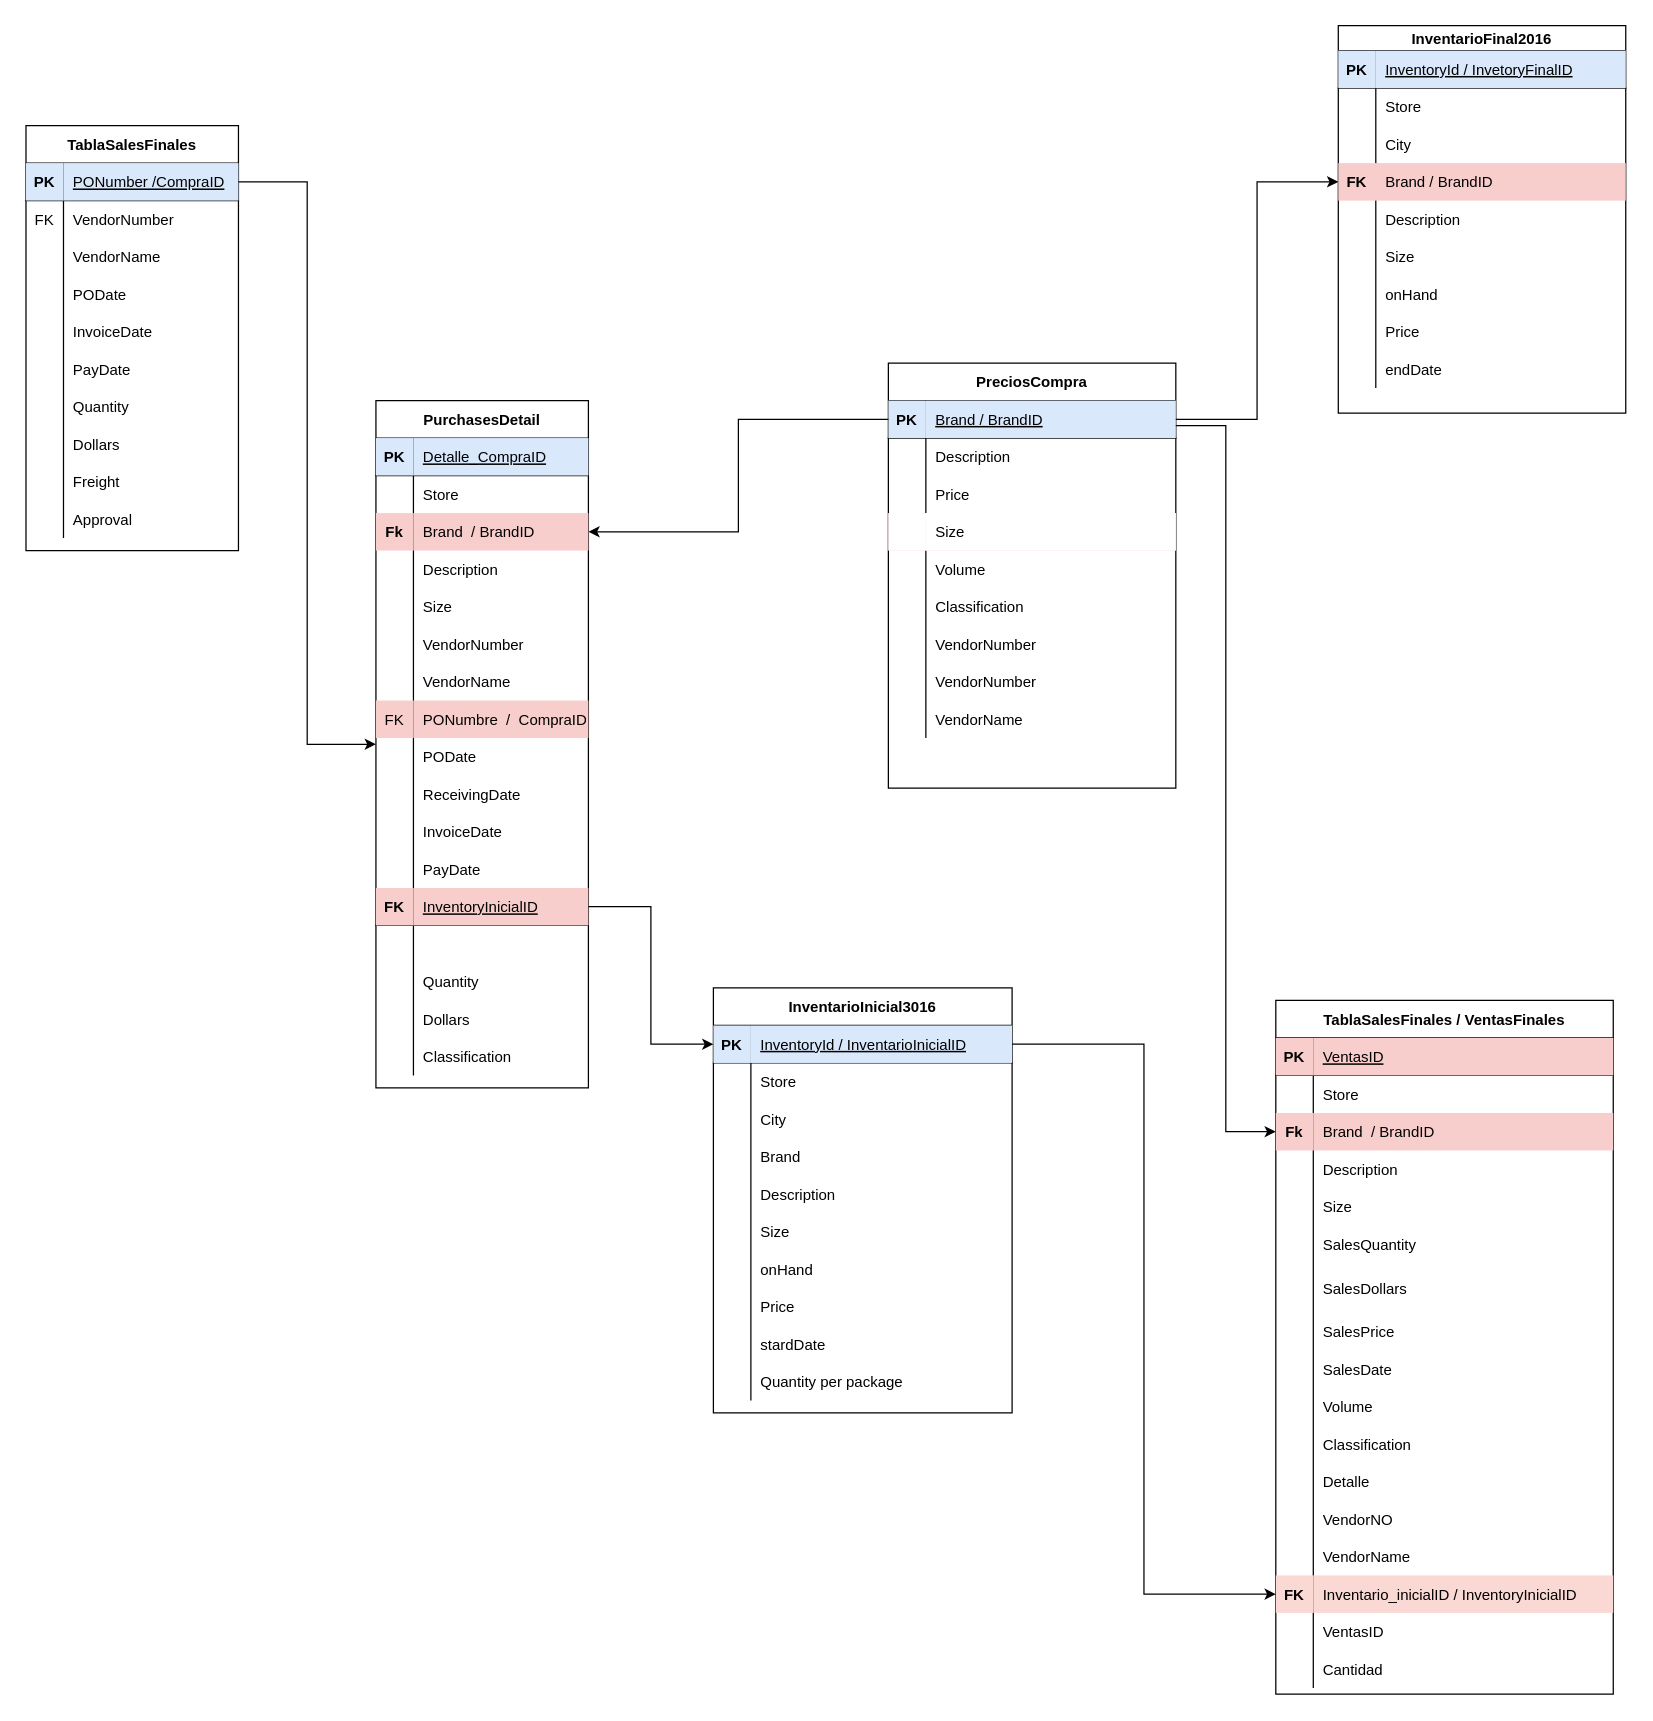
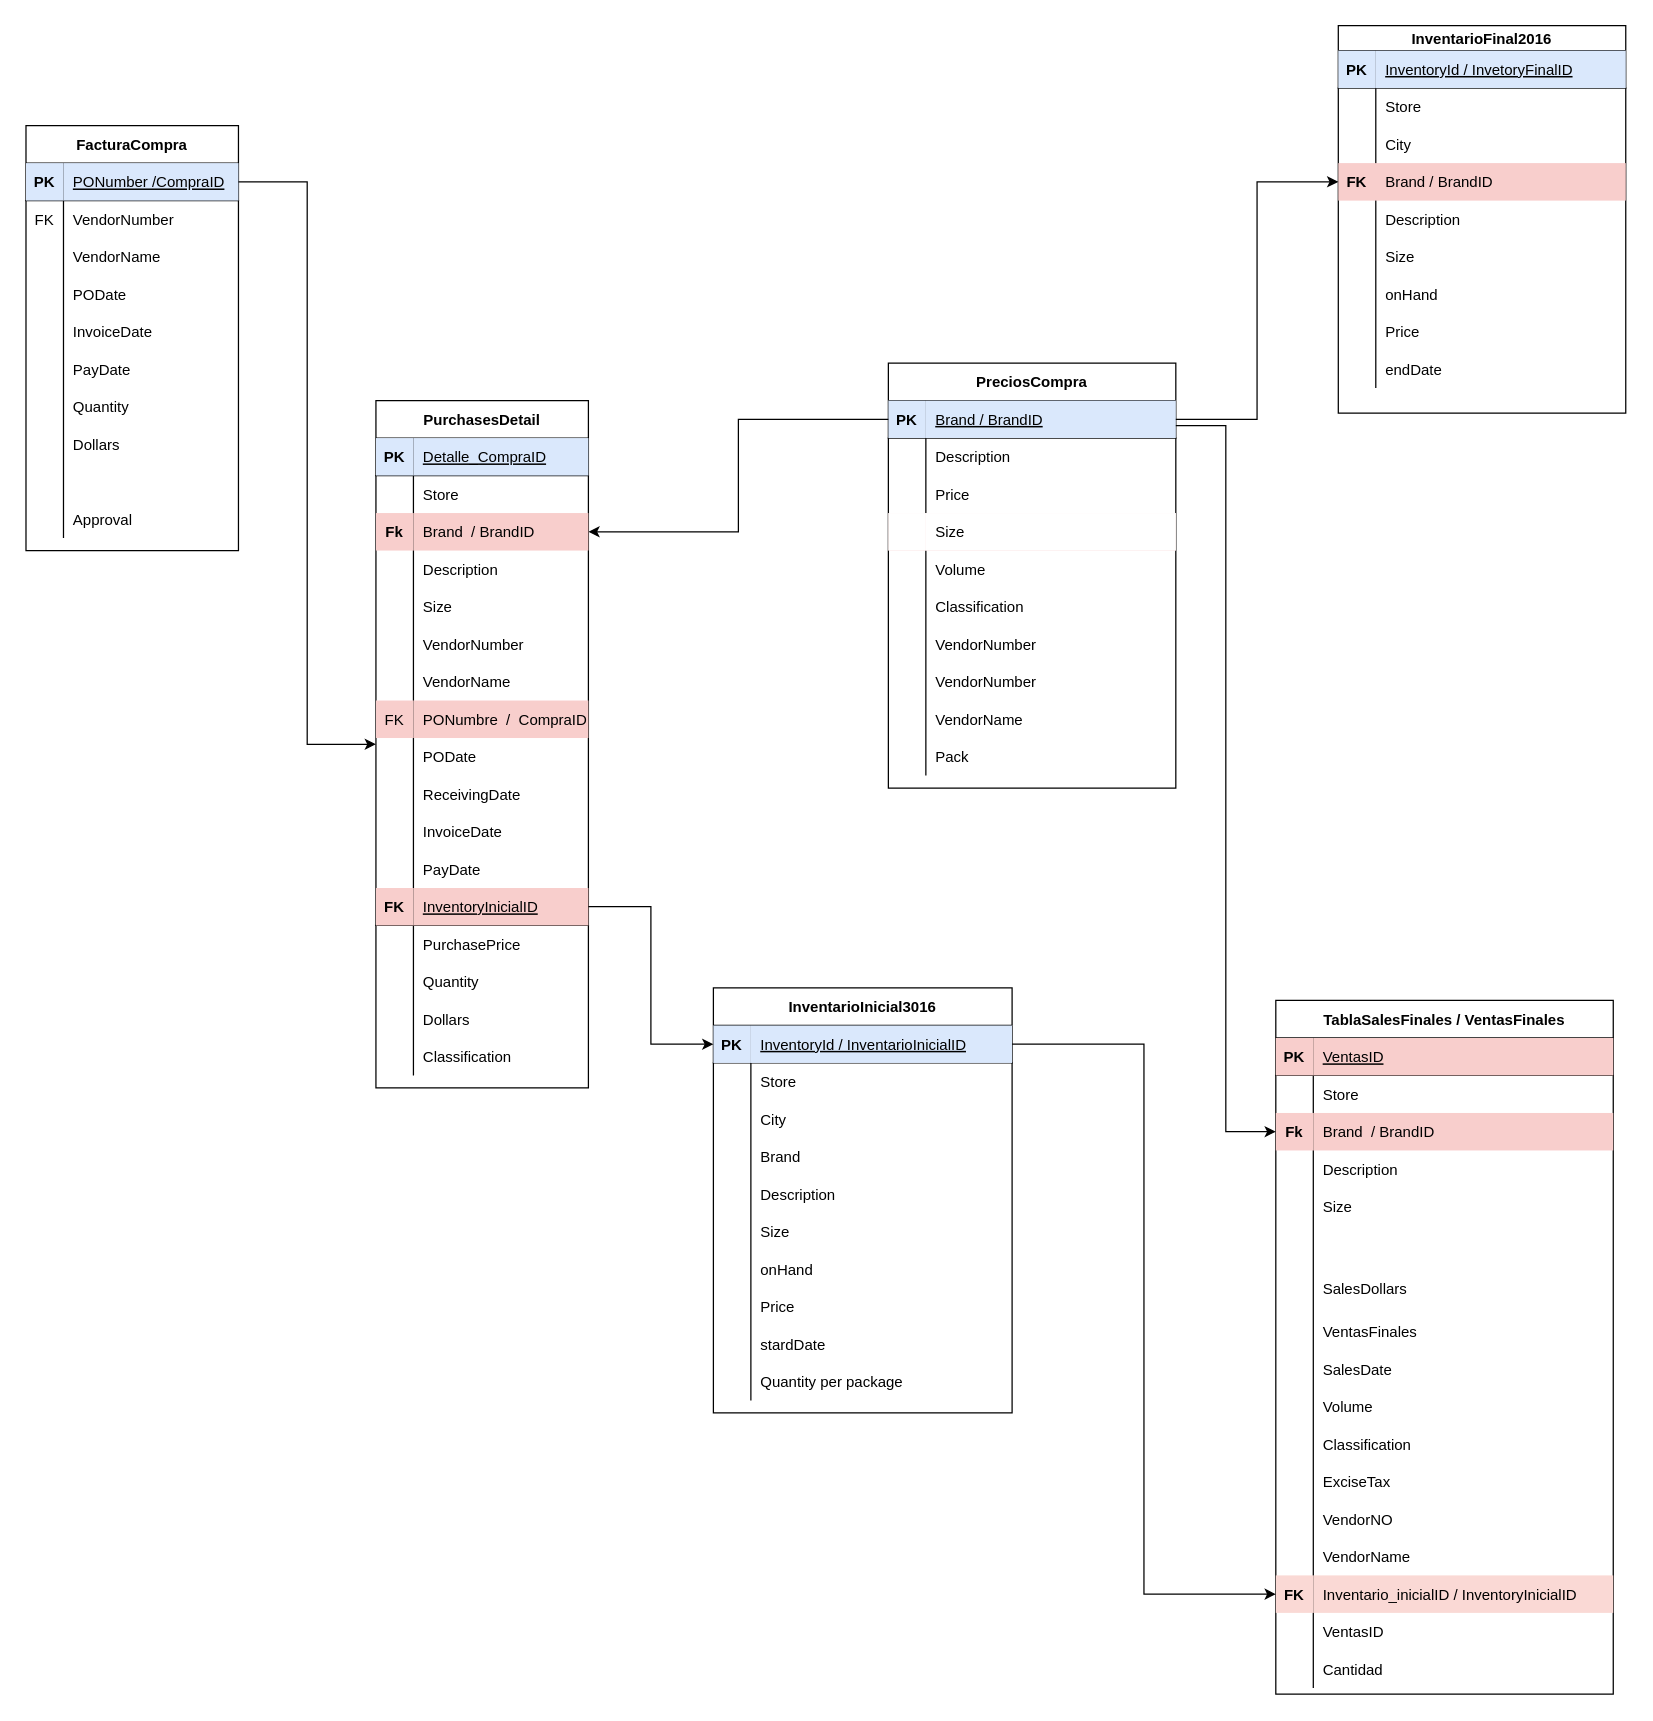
(131, 145) -> (131, 145)
(151, 482) -> none
none -> (1051, 757)
none -> (501, 944)
(1463, 1244) -> none
(1361, 1333) -> (1373, 1333)
(1348, 1483) -> (1358, 1483)
